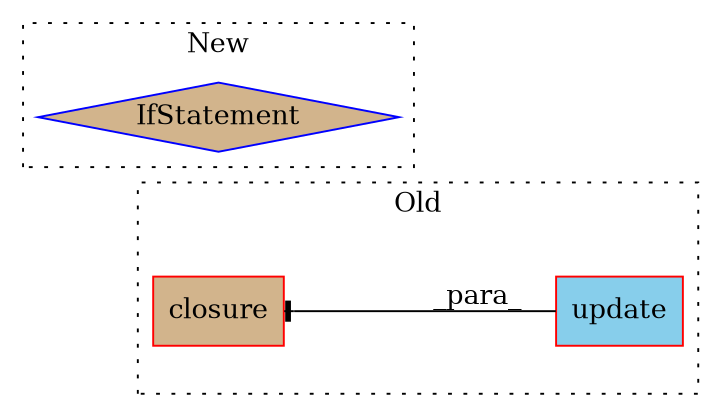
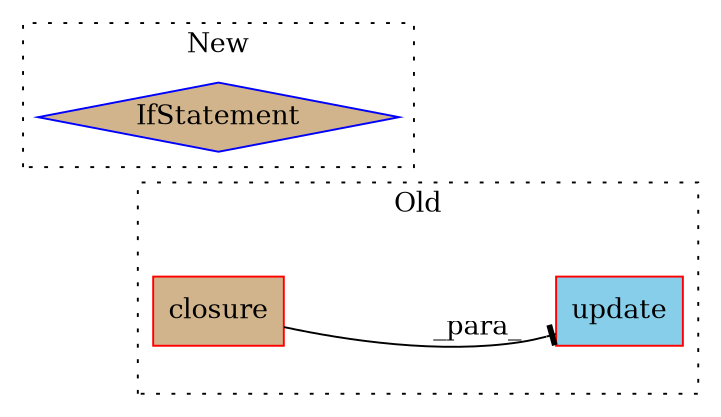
(425, 311) -> (415, 345)
